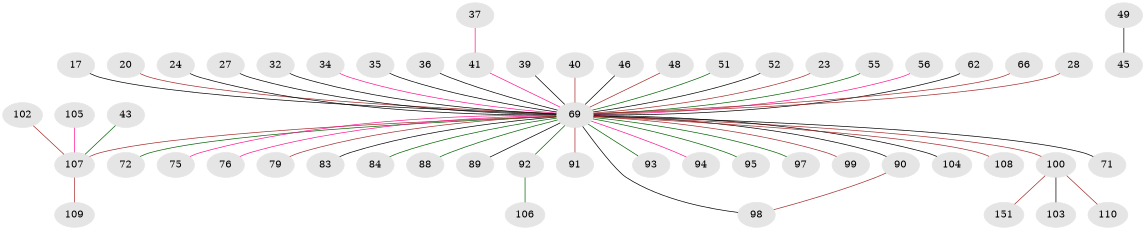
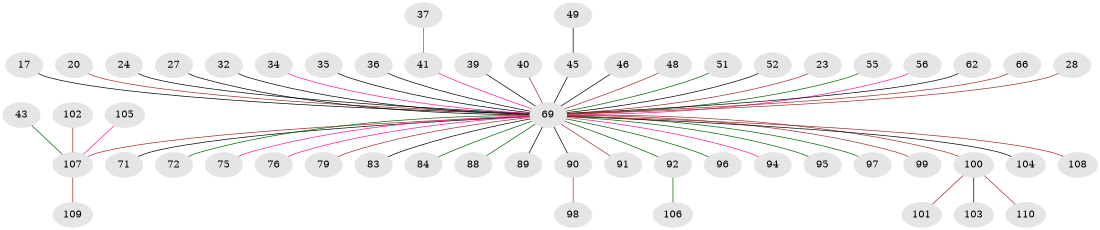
(651, 165) -> (723, 165)
(649, 189) -> (561, 90)
(1004, 215) -> (922, 215)
